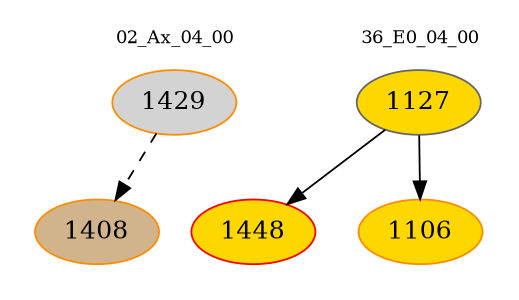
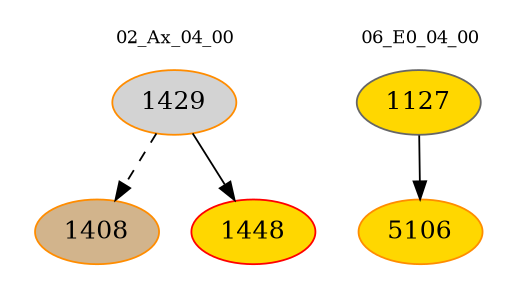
(421, 39) -> (421, 39)
(354, 153) -> (209, 159)
(421, 232) -> (421, 232)
